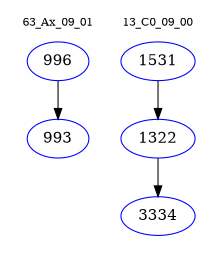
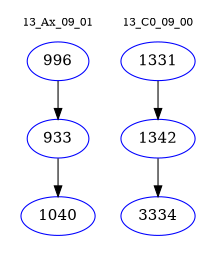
(58, 23) -> (58, 23)
(158, 61) -> (158, 61)
(58, 139) -> (58, 139)
(158, 139) -> (158, 139)
none -> (58, 216)
